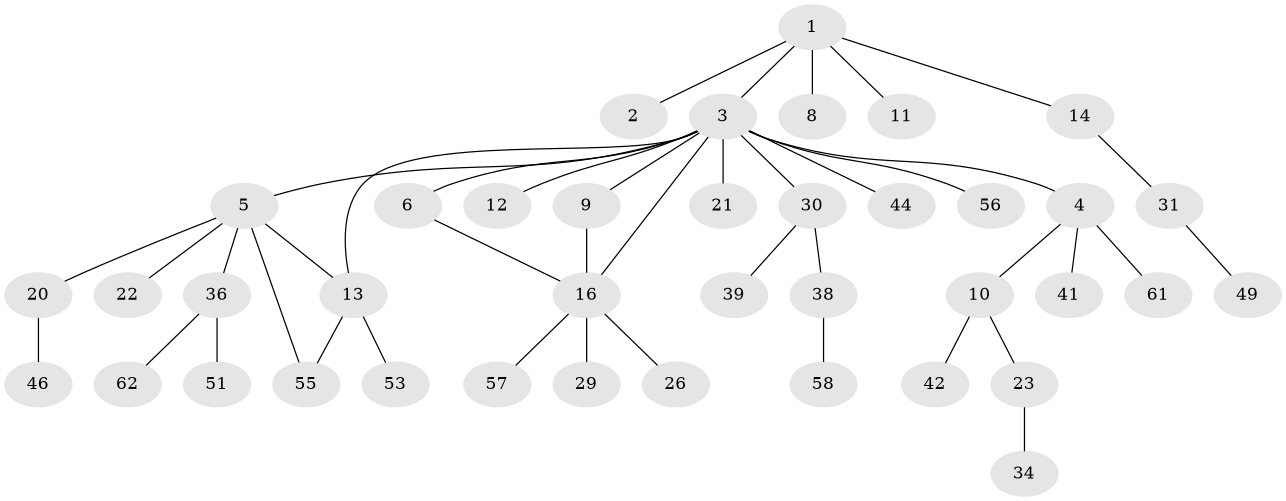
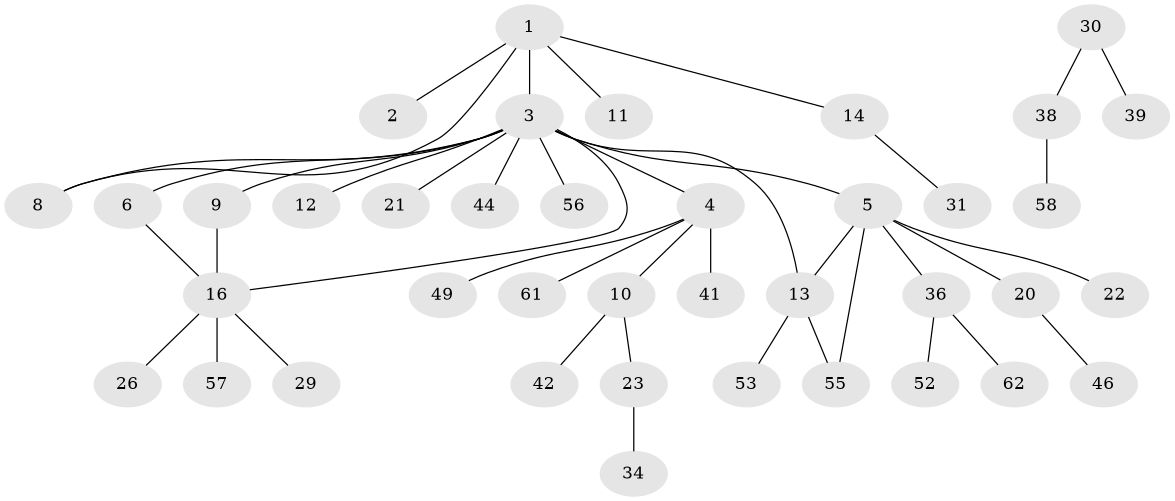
(768, 161) -> (239, 160)
(1209, 251) -> (576, 249)
(217, 384) -> (925, 384)
